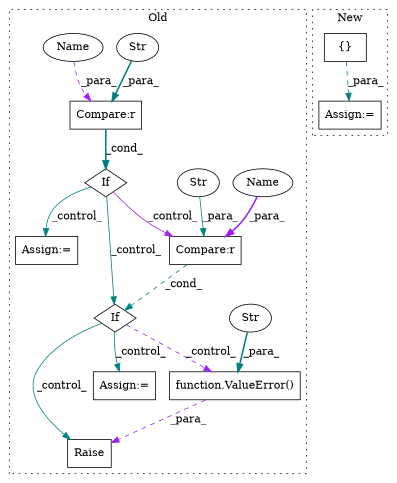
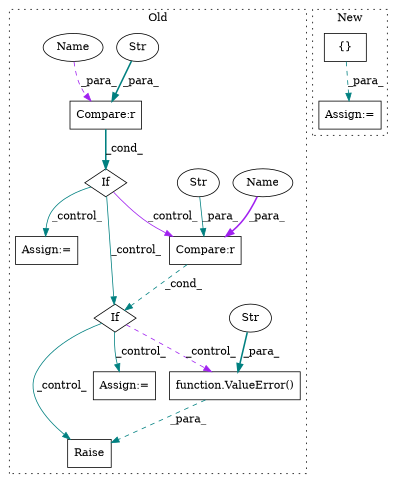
(162, 420) -> (162, 420)
